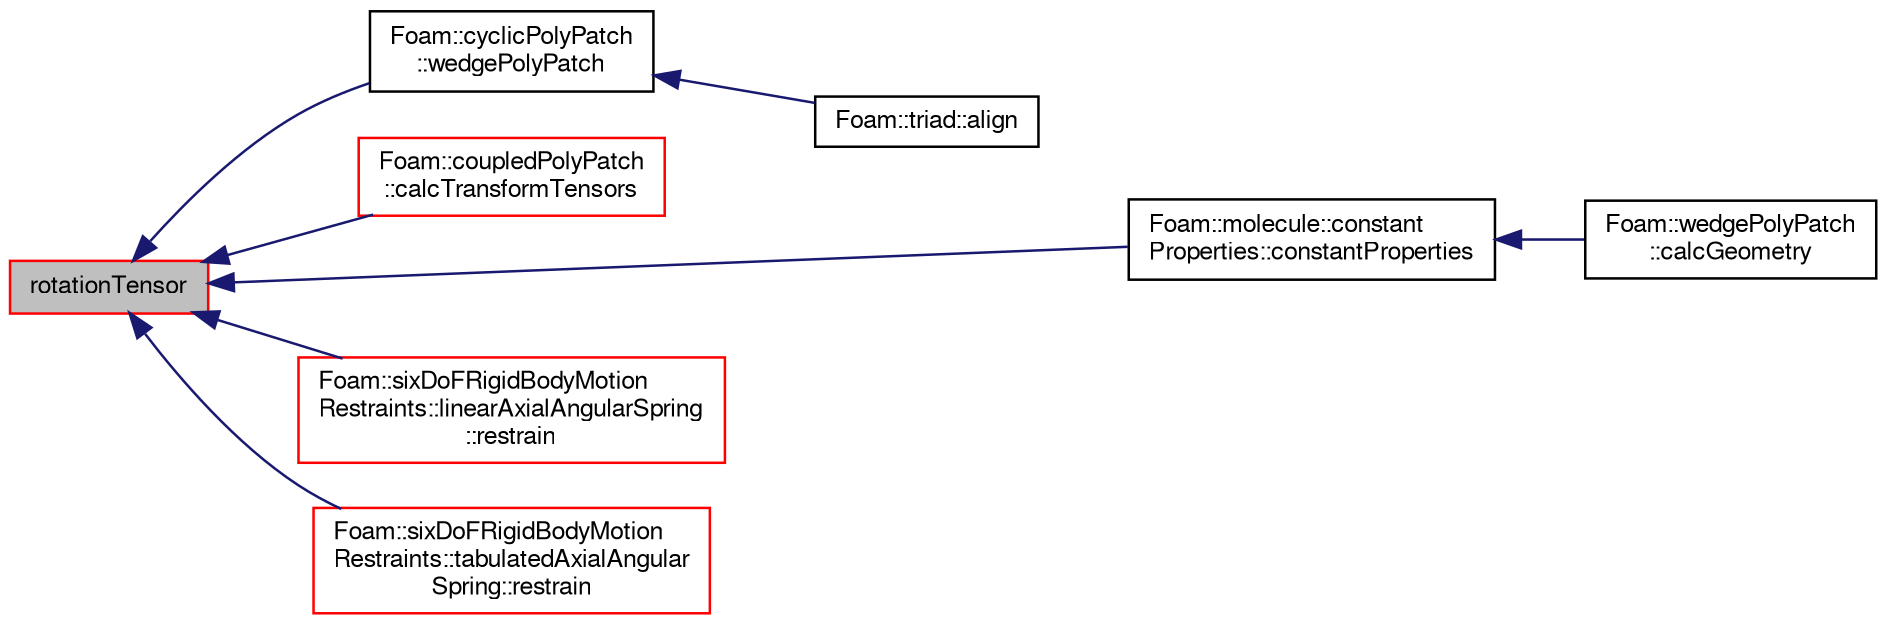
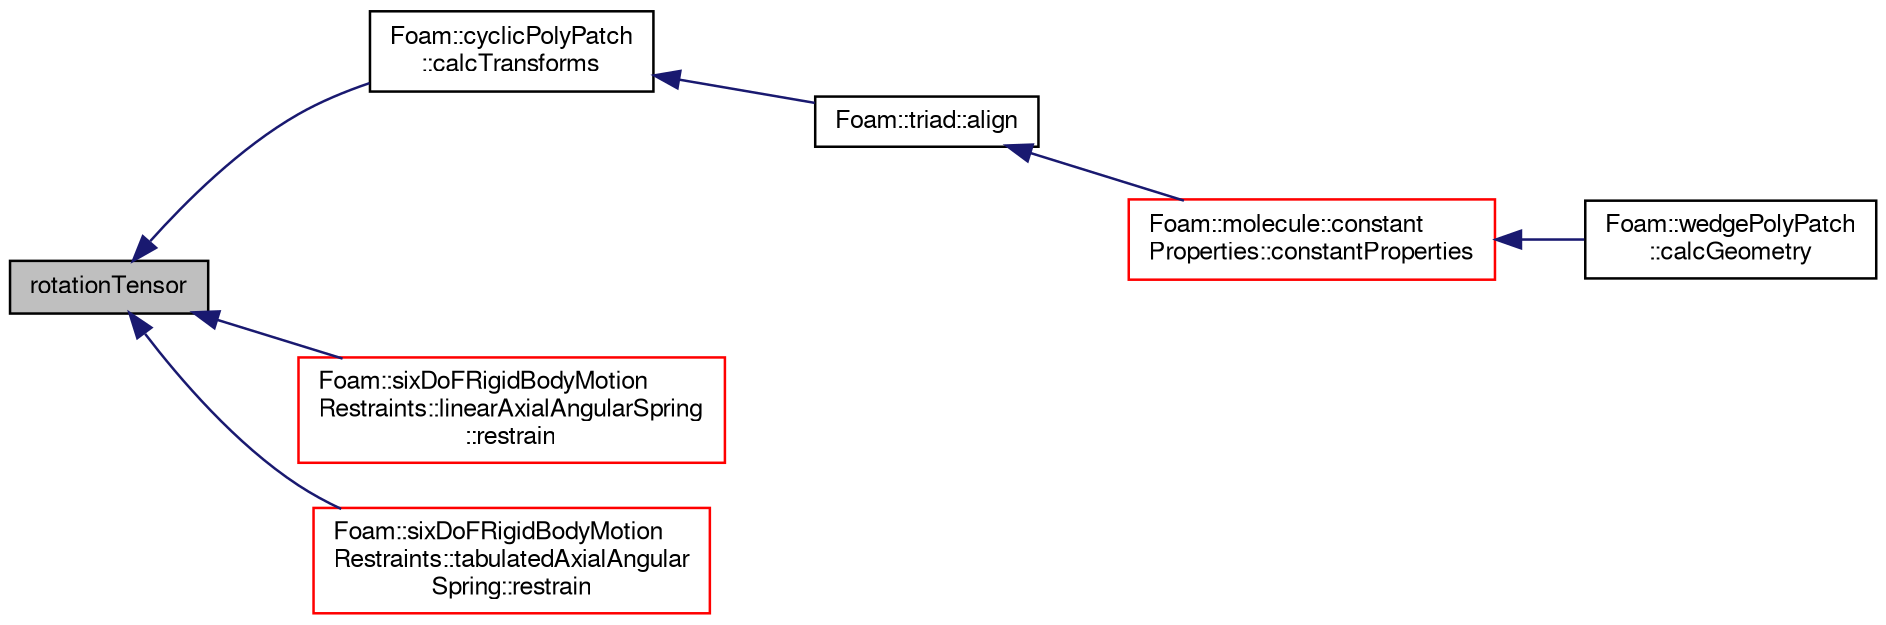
(512, 51) -> (512, 51)
(512, 177) -> none
(1312, 240) -> (1312, 240)
(681, 265) -> (1107, 177)
(109, 287) -> (109, 287)
